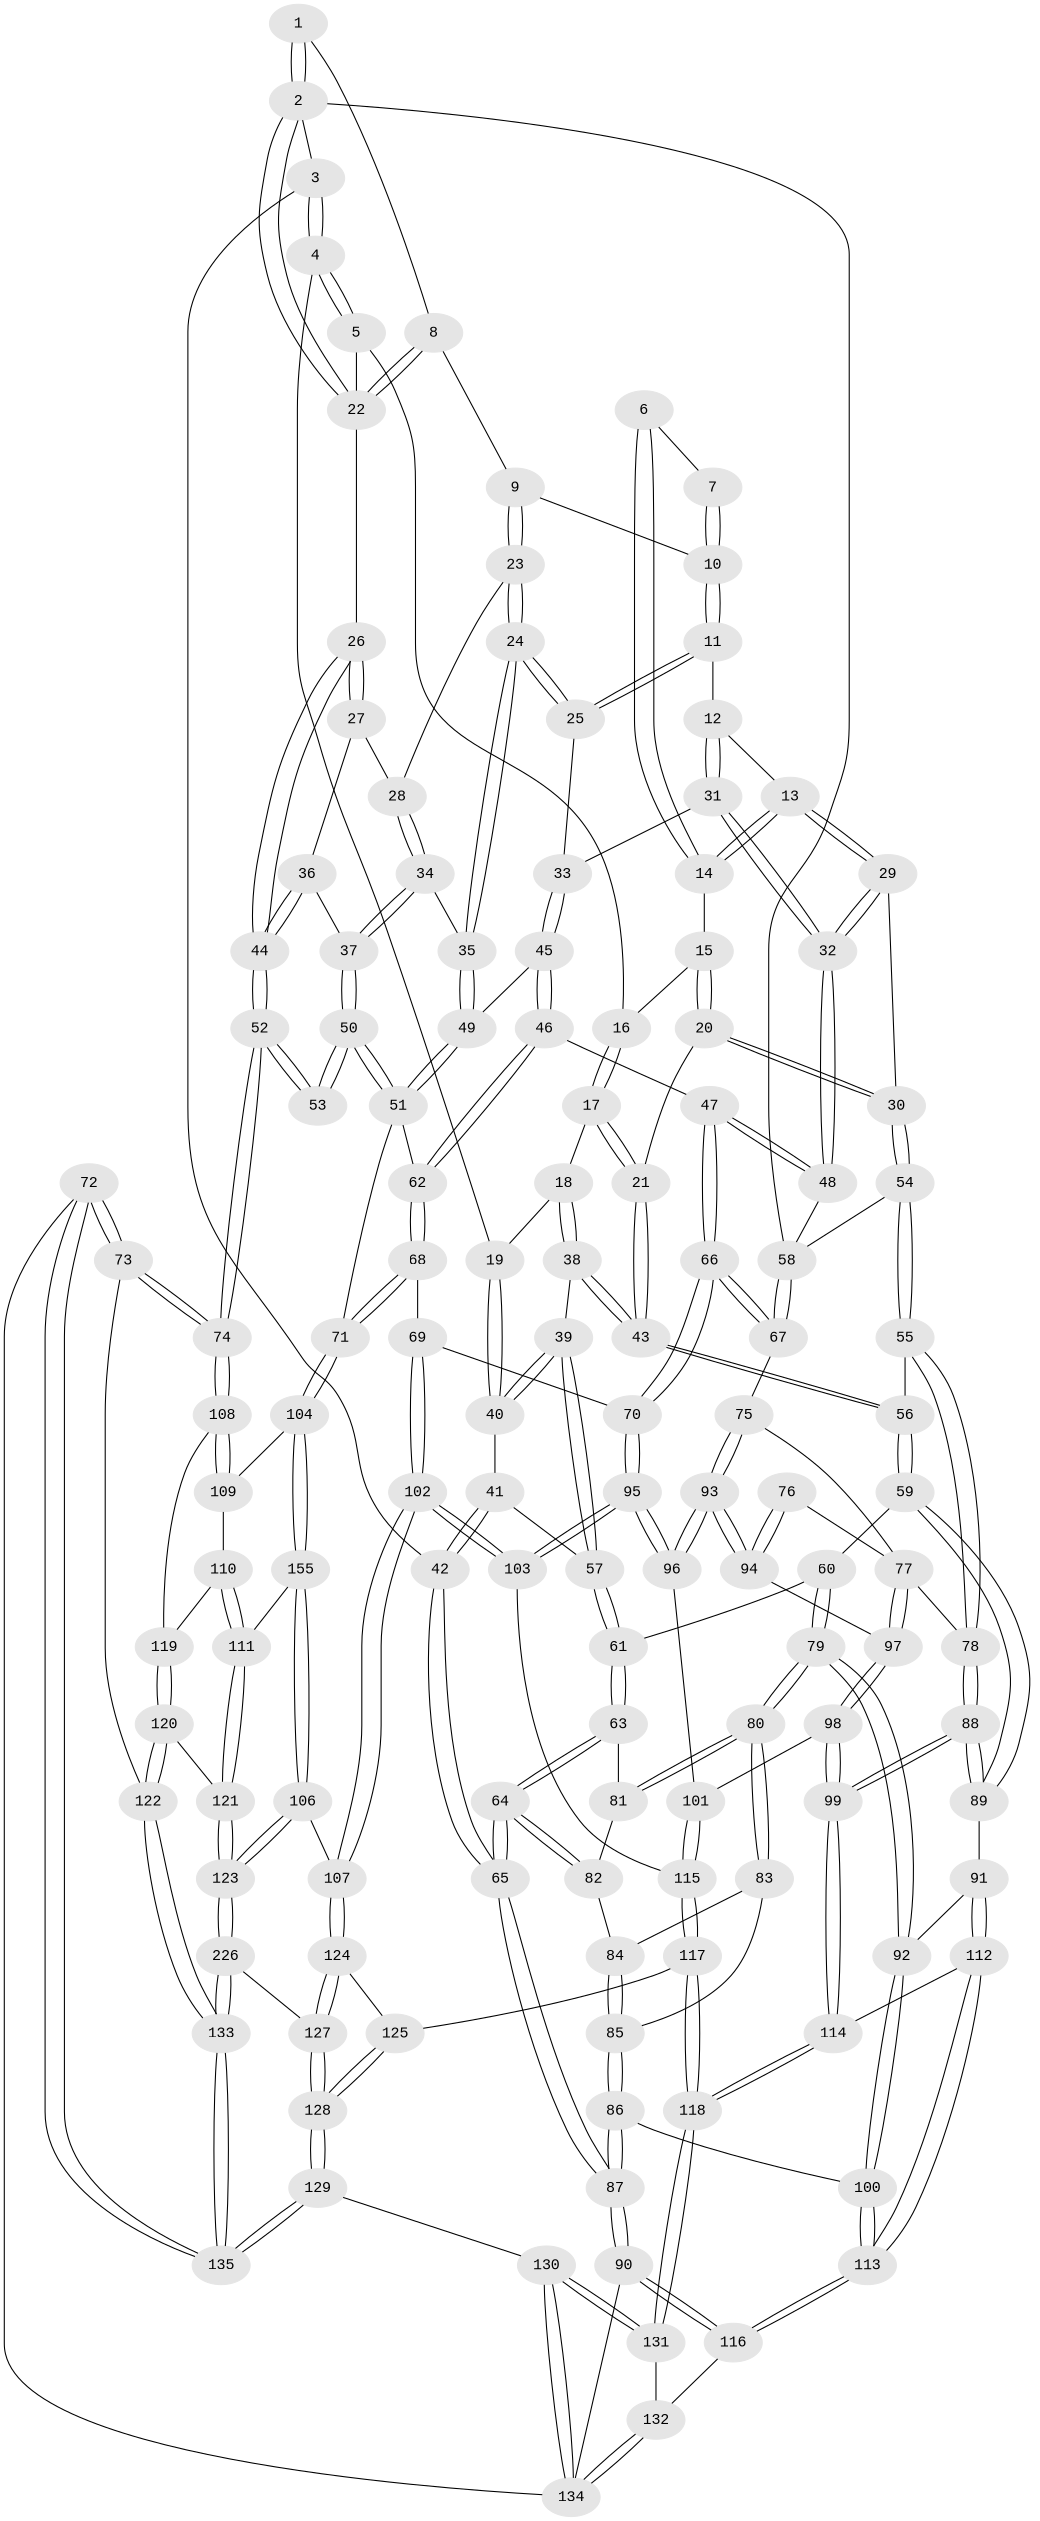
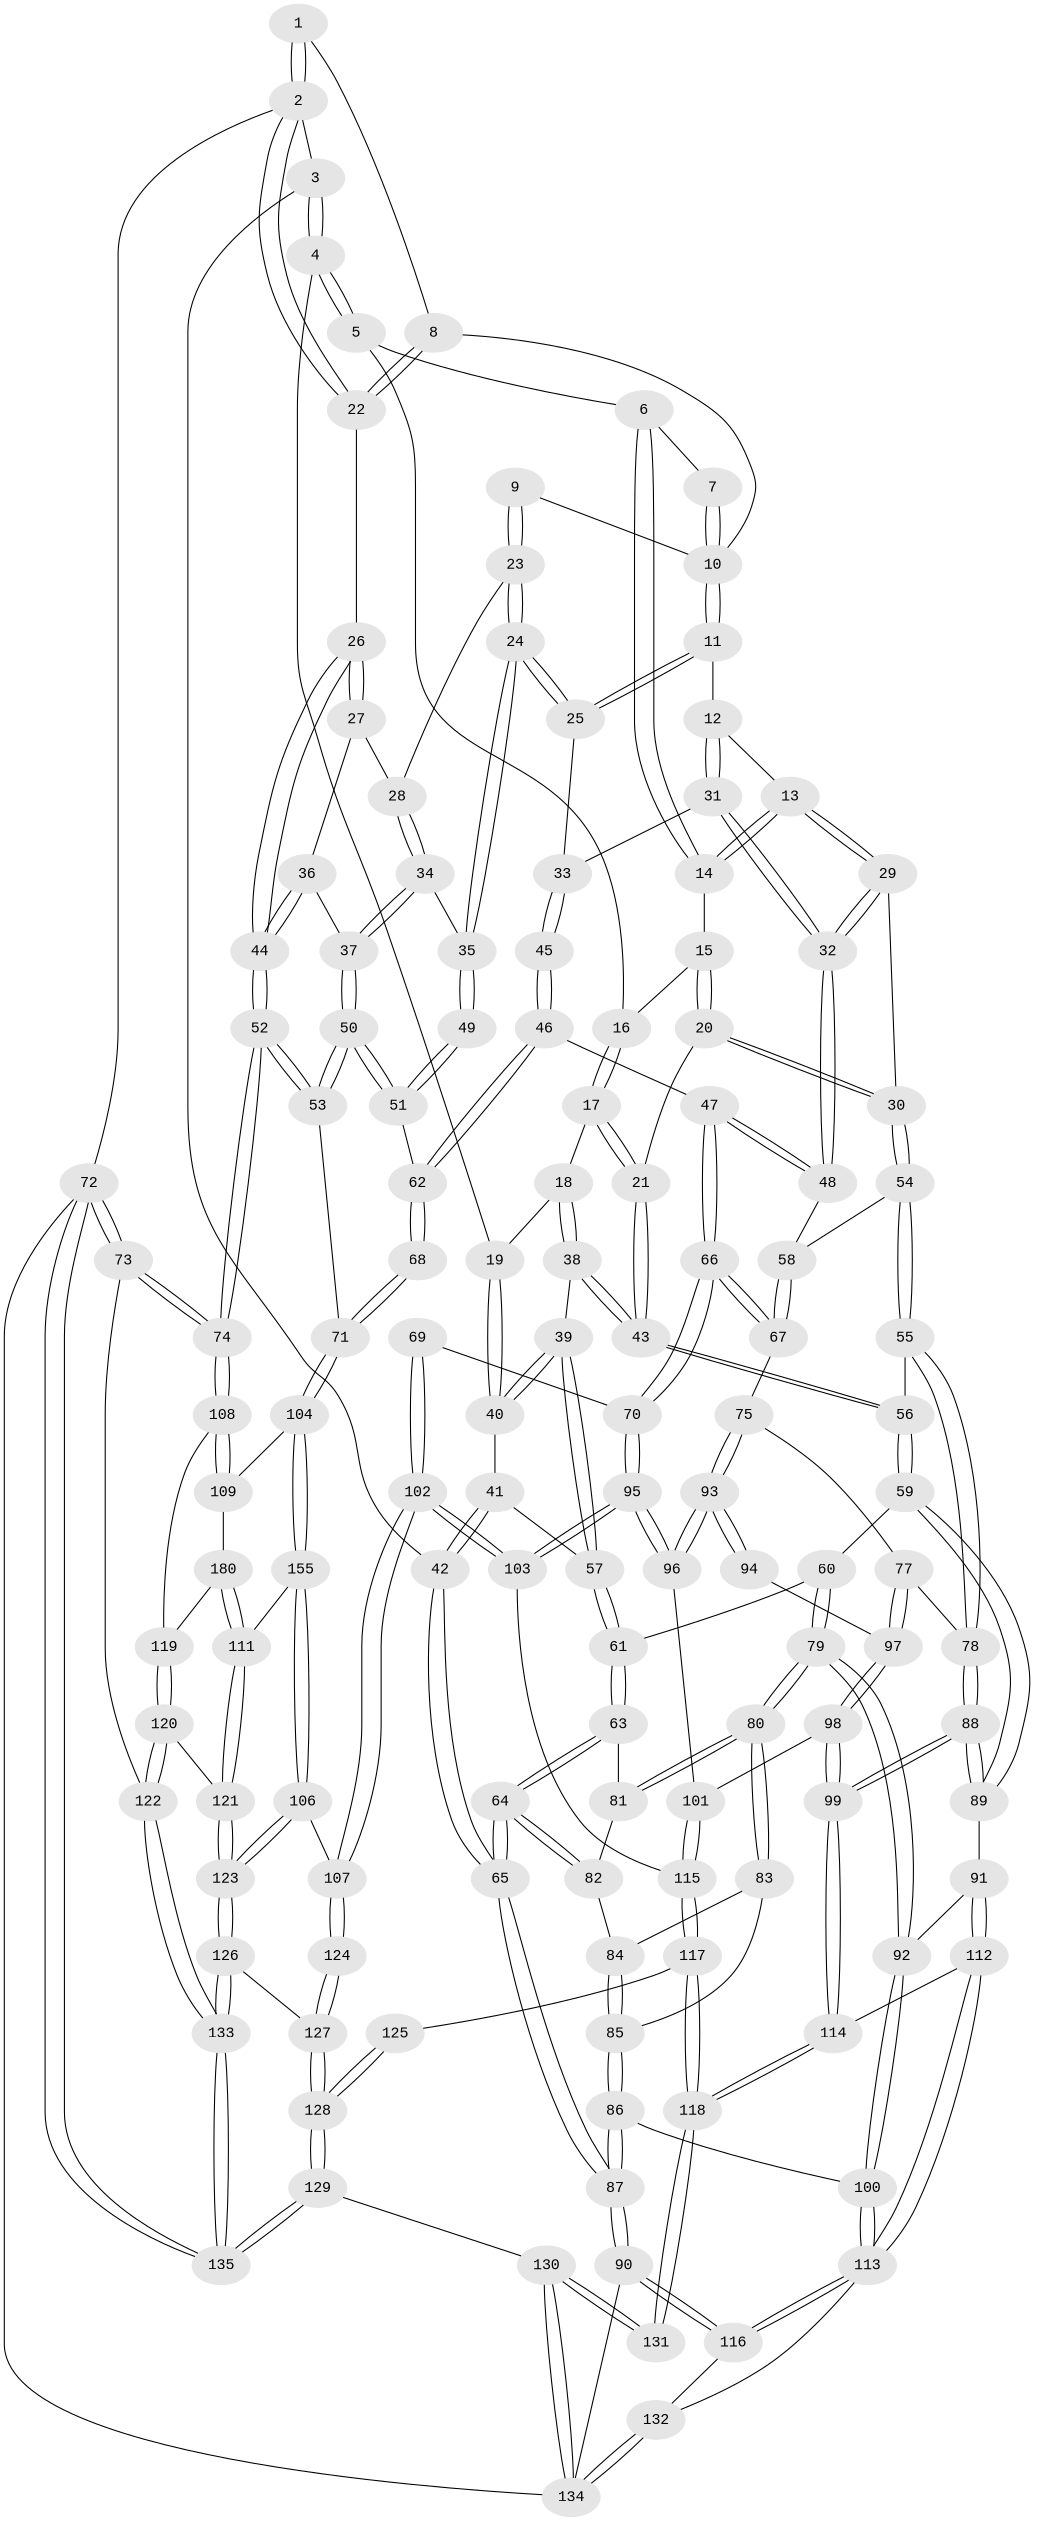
(356, 372) -> (496, 381)
(475, 410) -> (667, 383)
(849, 475) -> (118, 598)
(506, 990) -> none
(364, 1221) -> (329, 1222)
(418, 1299) -> none
(787, 1492) -> none
(223, 1570) -> (223, 1570)
(225, 1956) -> (225, 1956)
(366, 1995) -> none
(656, 2381) -> (777, 2358)
